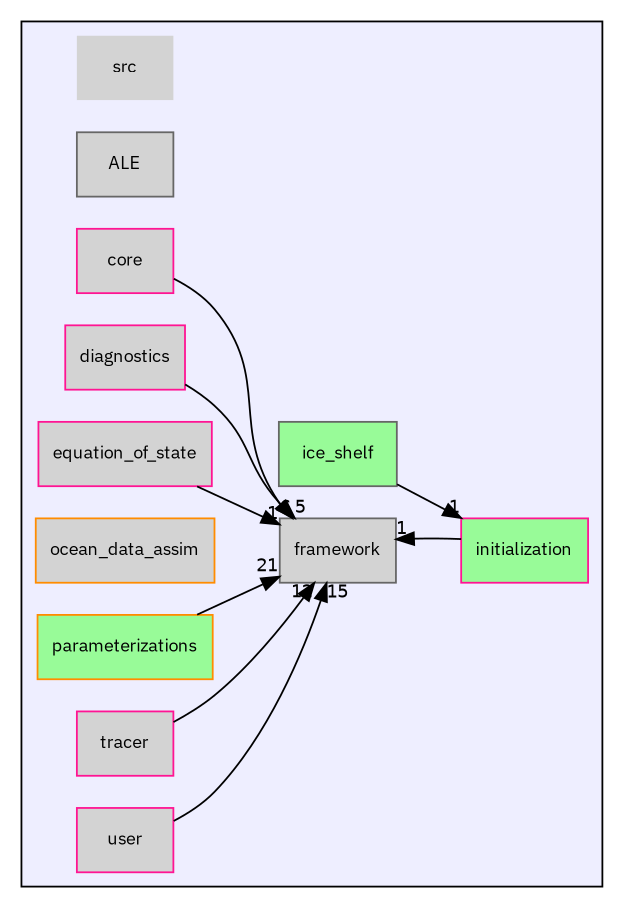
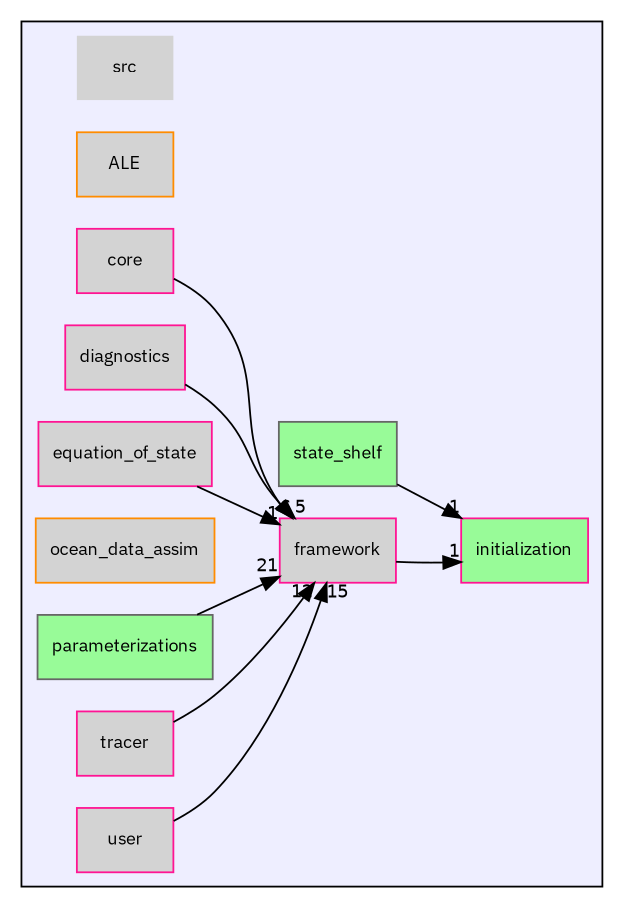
(125, 164) -> (125, 164)
(338, 454) -> (338, 454)
(438, 539) -> (420, 563)
(338, 551) -> (338, 551)
(125, 647) -> (125, 647)
